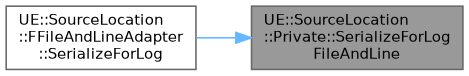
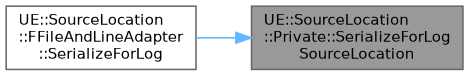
(357, 38) -> (357, 38)
